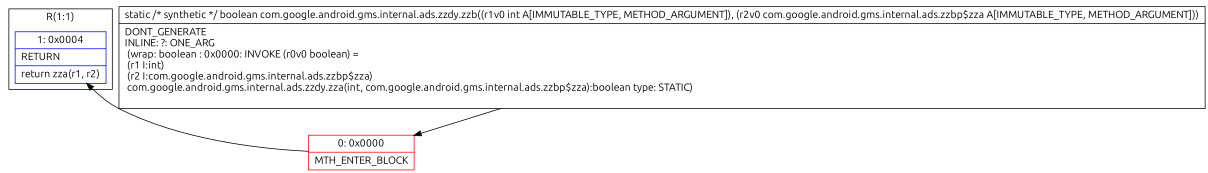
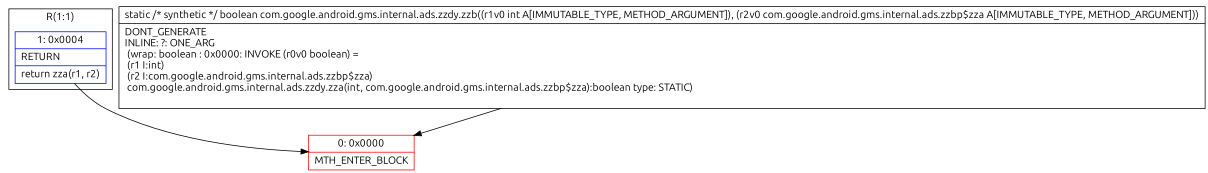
(195, 136) -> (181, 136)
